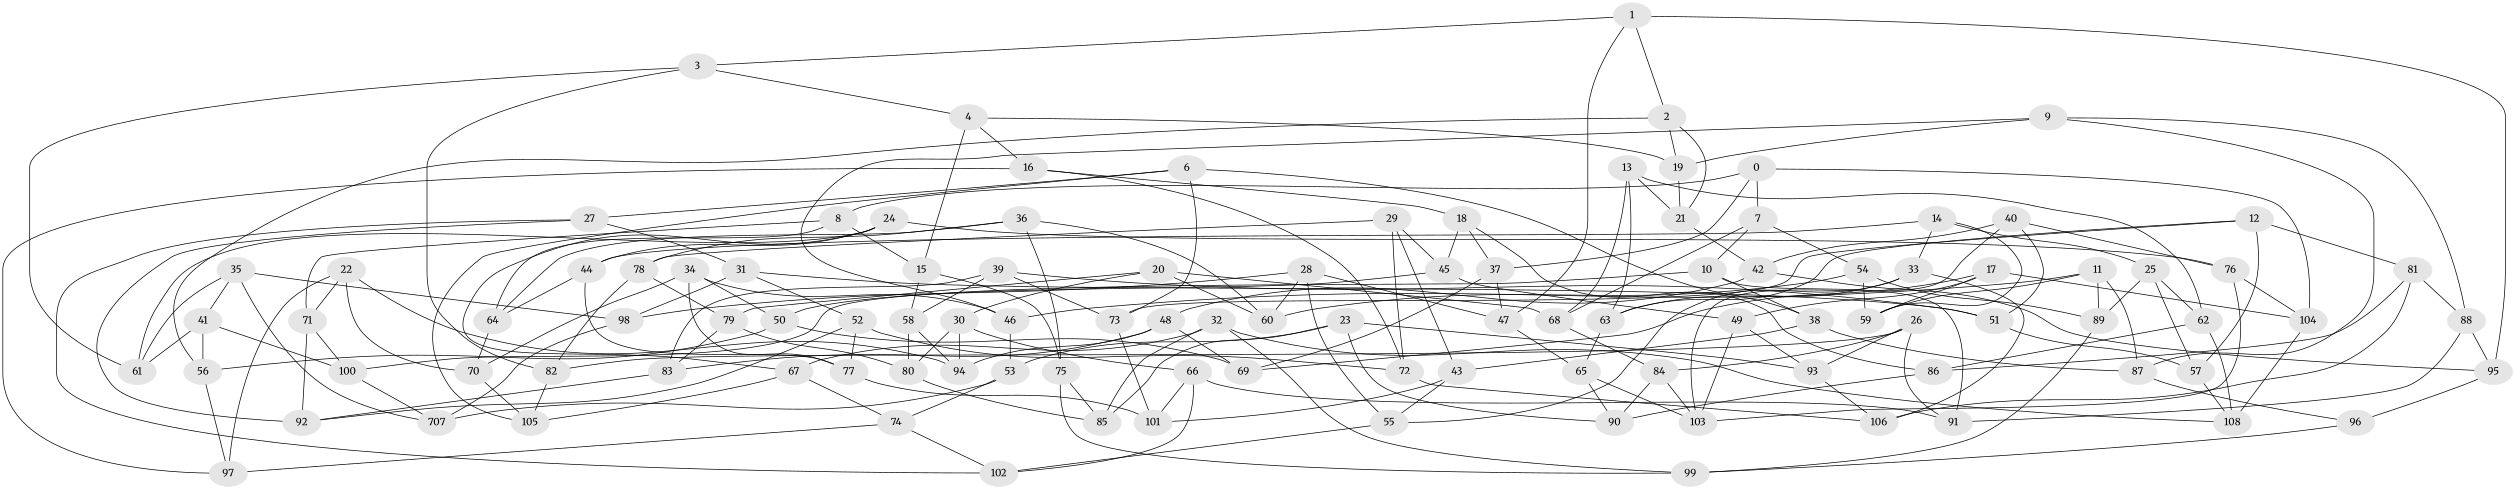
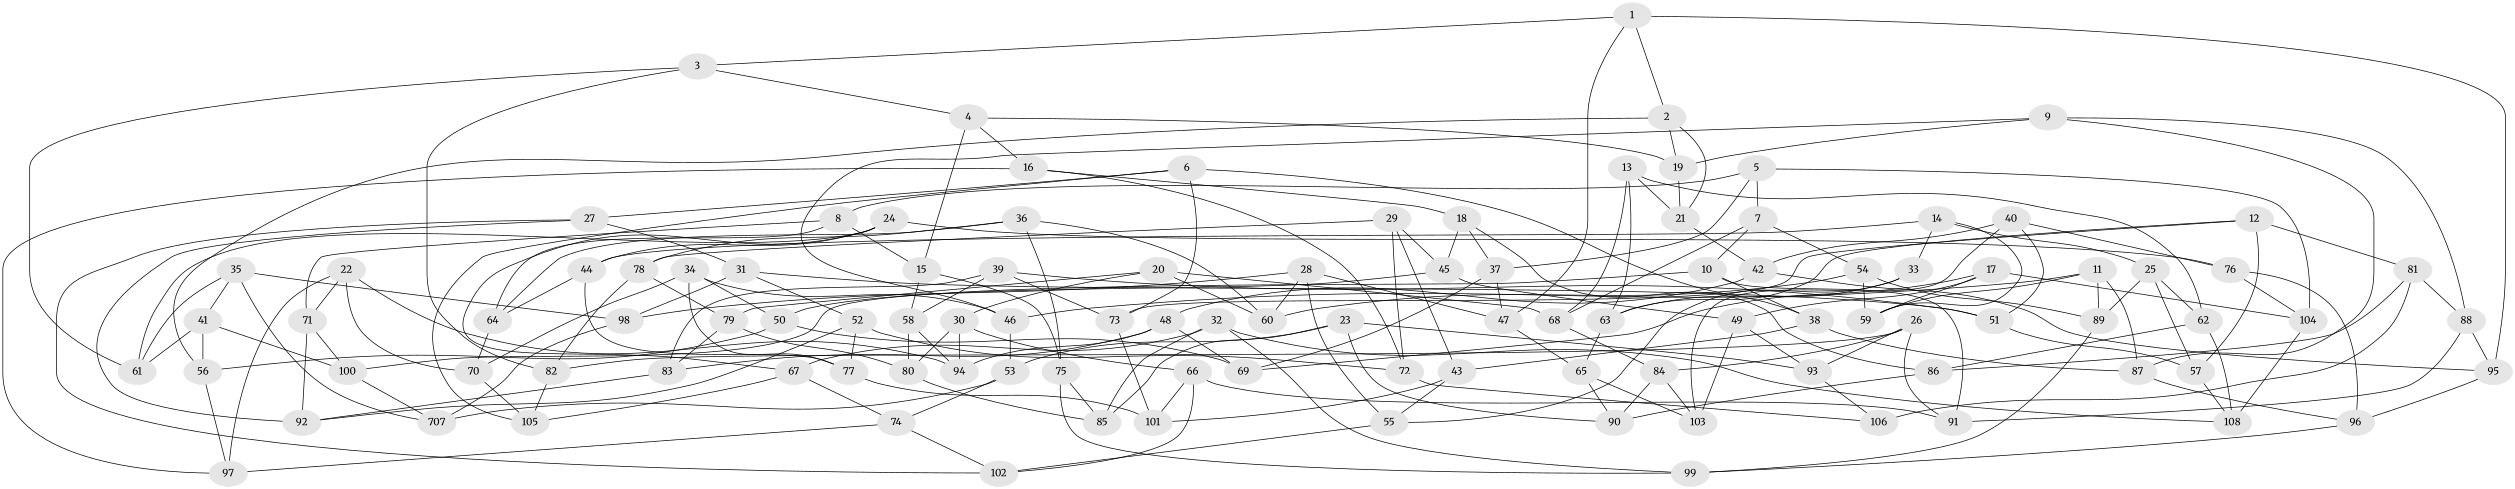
(1757, 168) -> (1757, 168)
(2012, 347) -> none
(2039, 407) -> (2337, 314)
